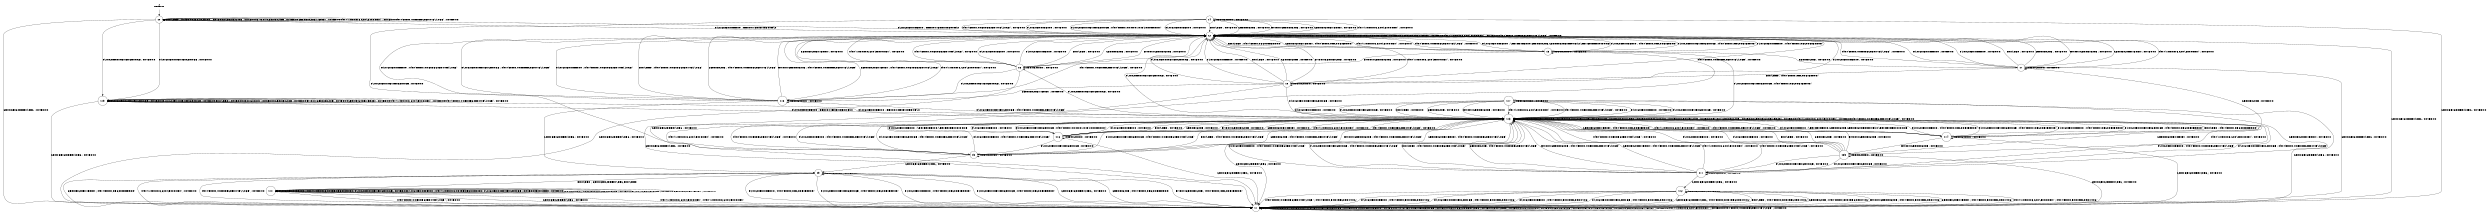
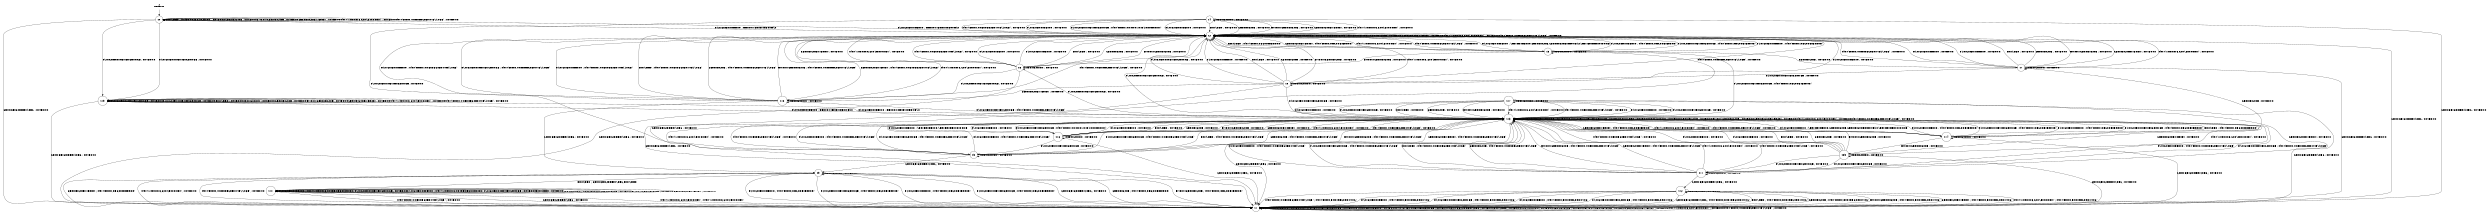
(1792, 76) -> (1792, 76)
